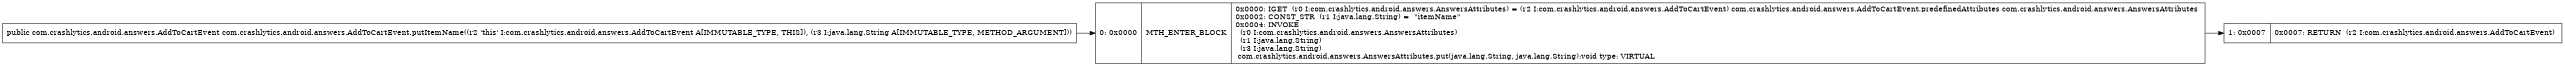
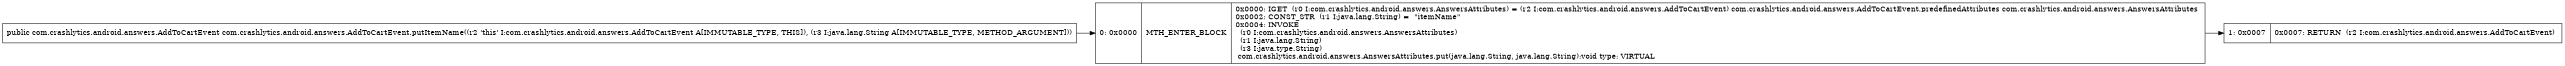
(1279, 49) -> (1279, 49)
